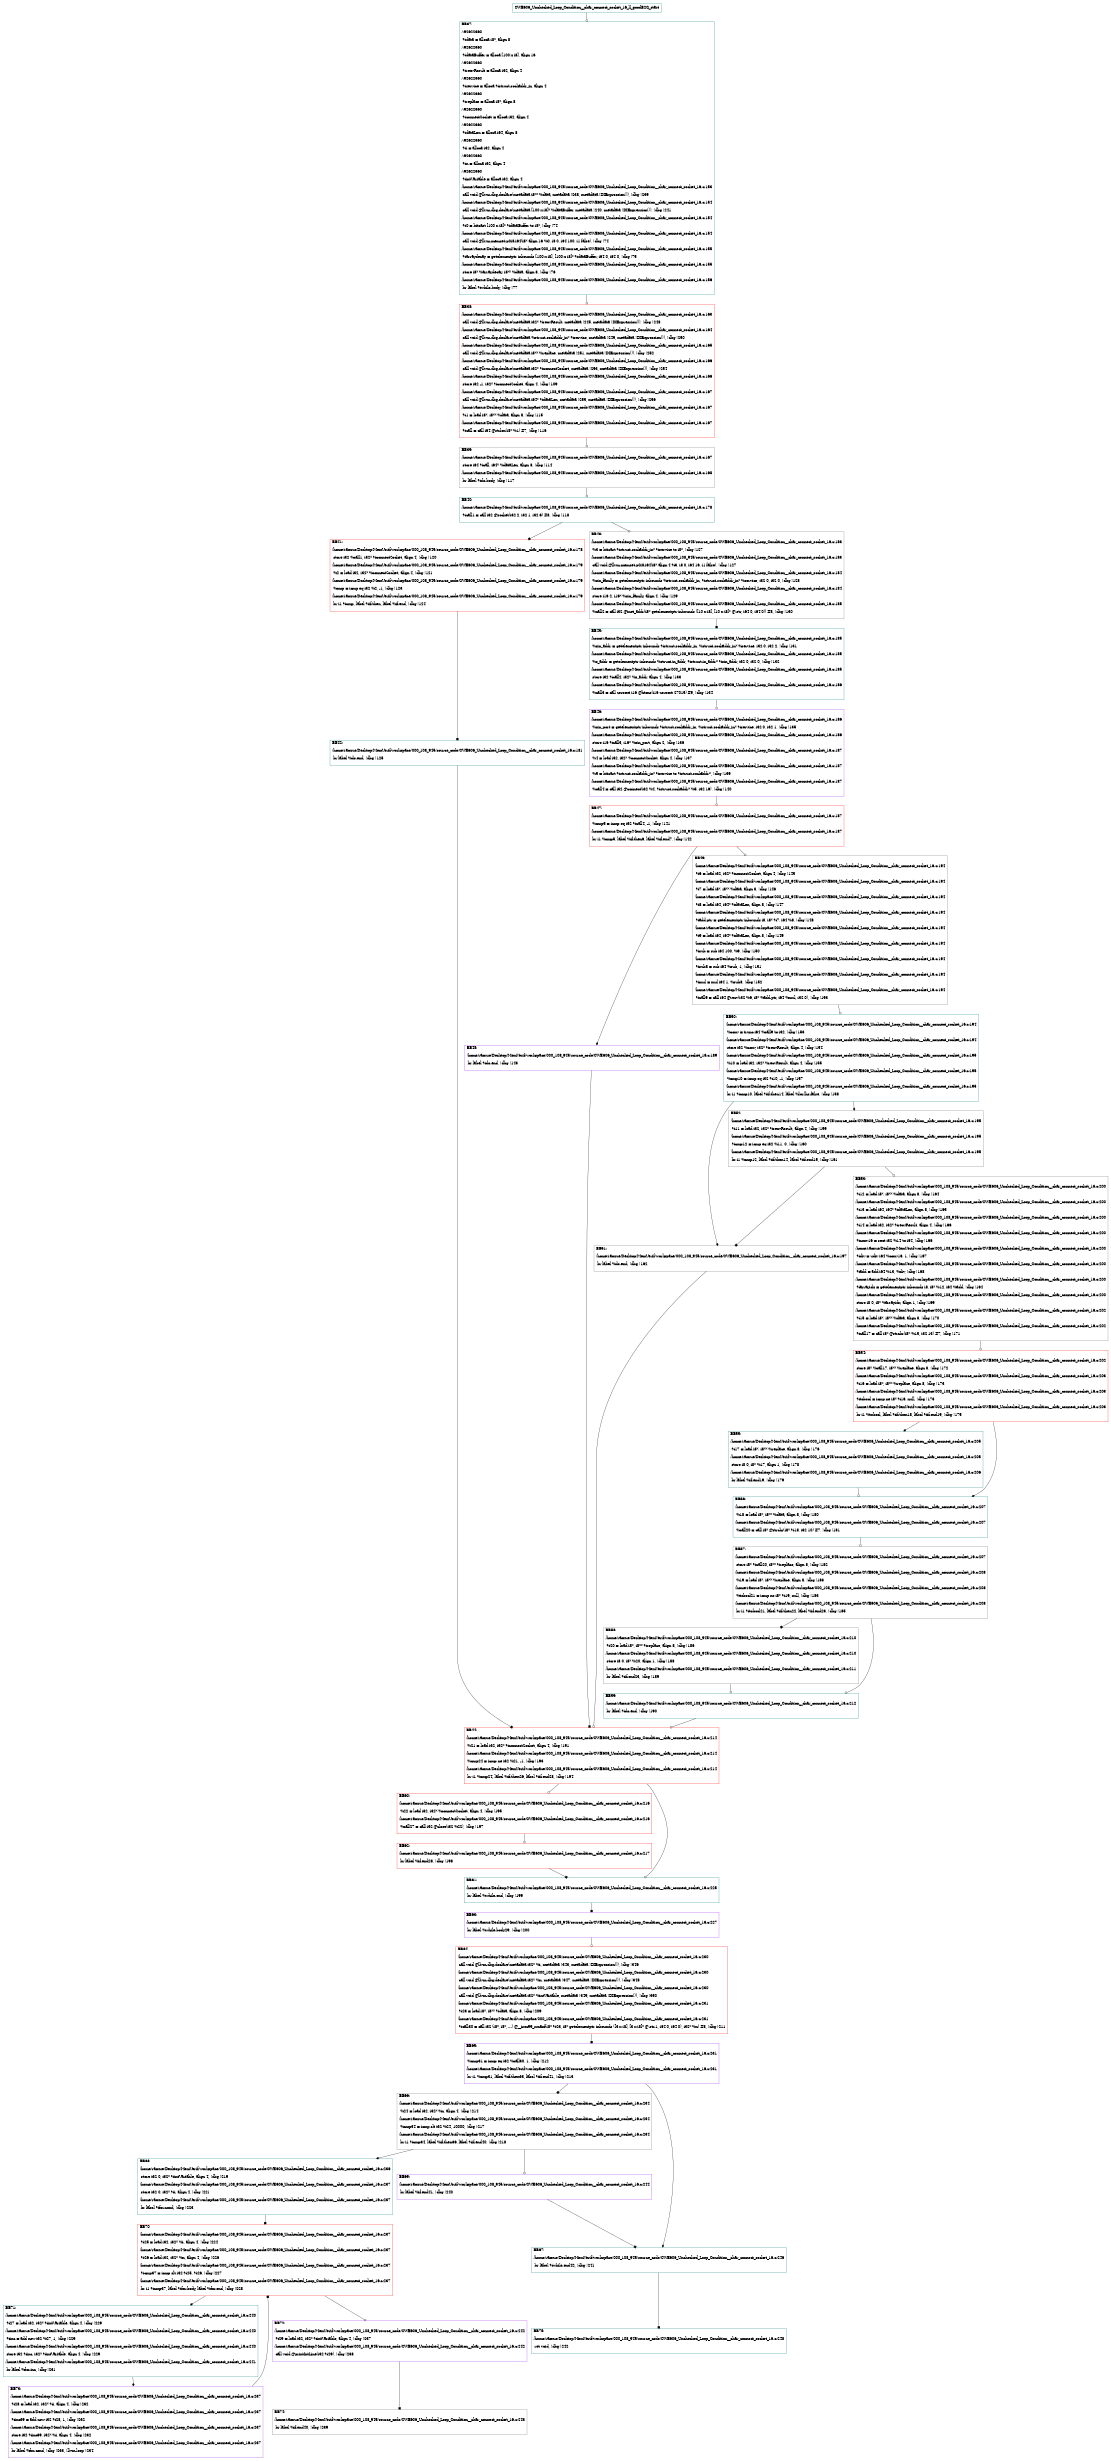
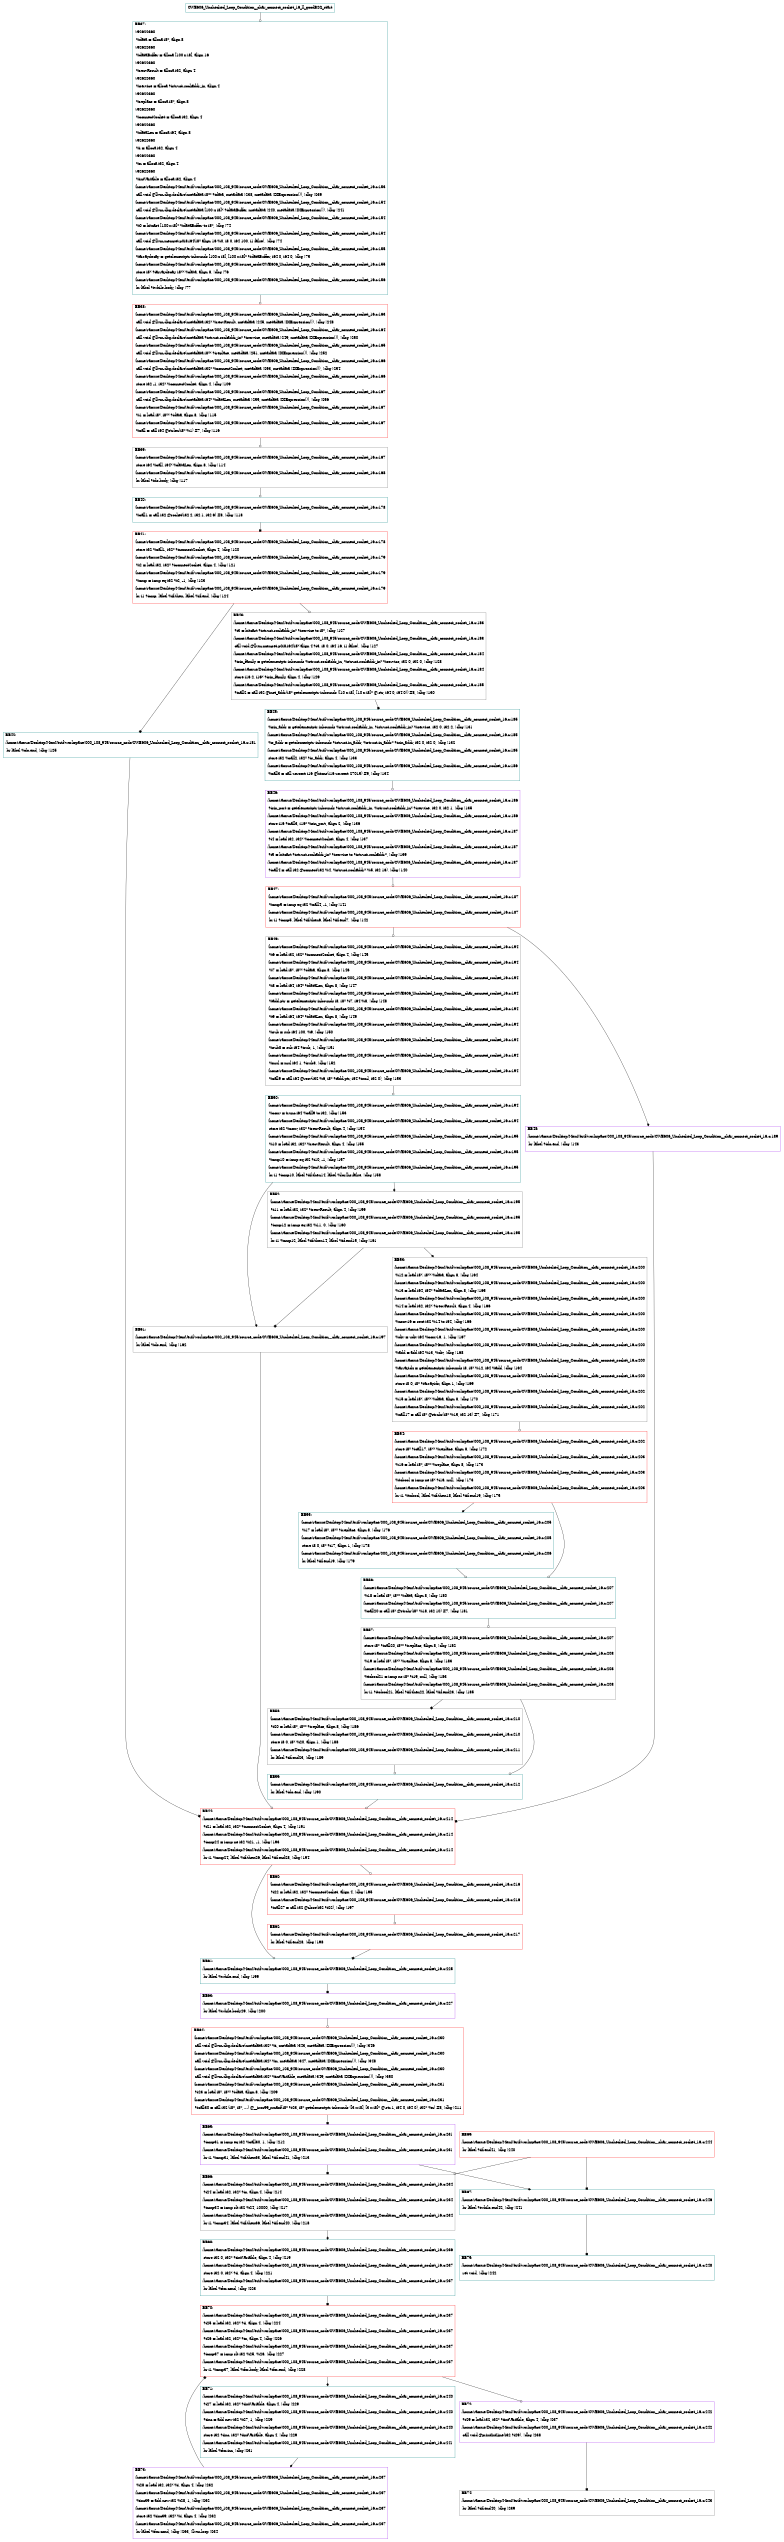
(620, 527) -> (304, 607)
(889, 1171) -> (428, 1251)
(996, 1462) -> (564, 1541)
(524, 2161) -> (493, 2165)
(524, 2187) -> (587, 2144)
